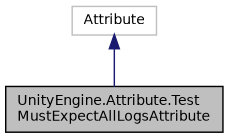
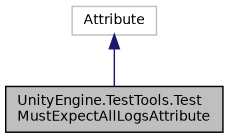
(114, 109) -> (114, 109)
